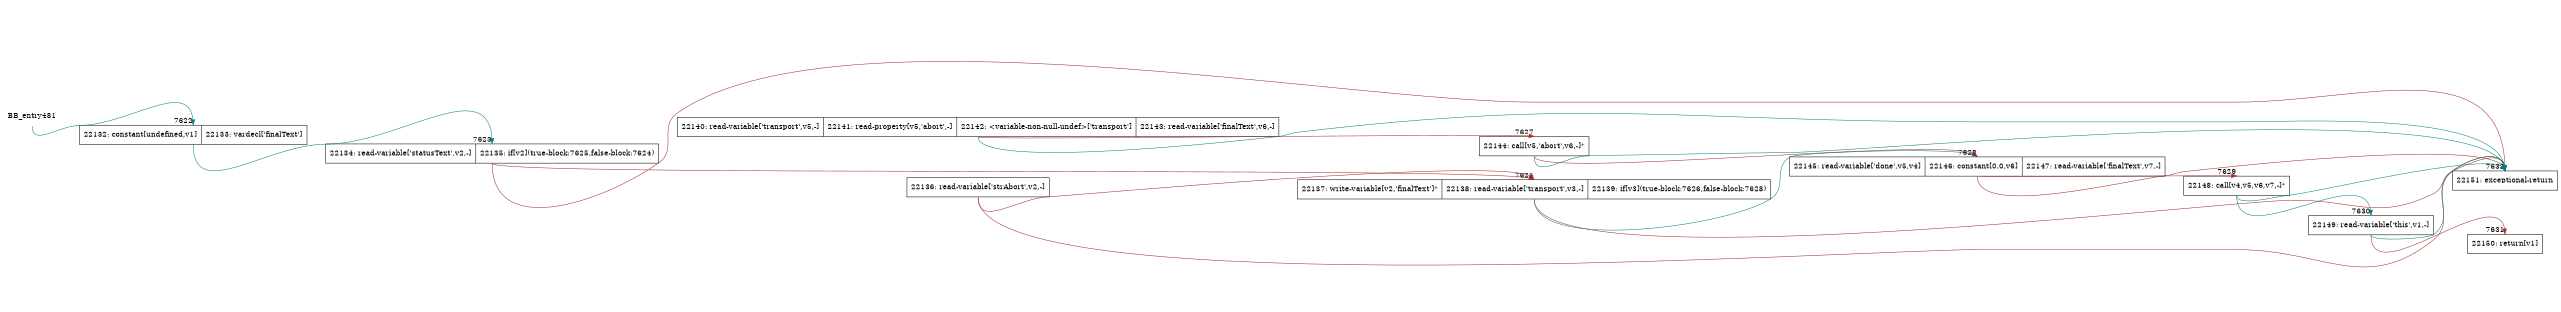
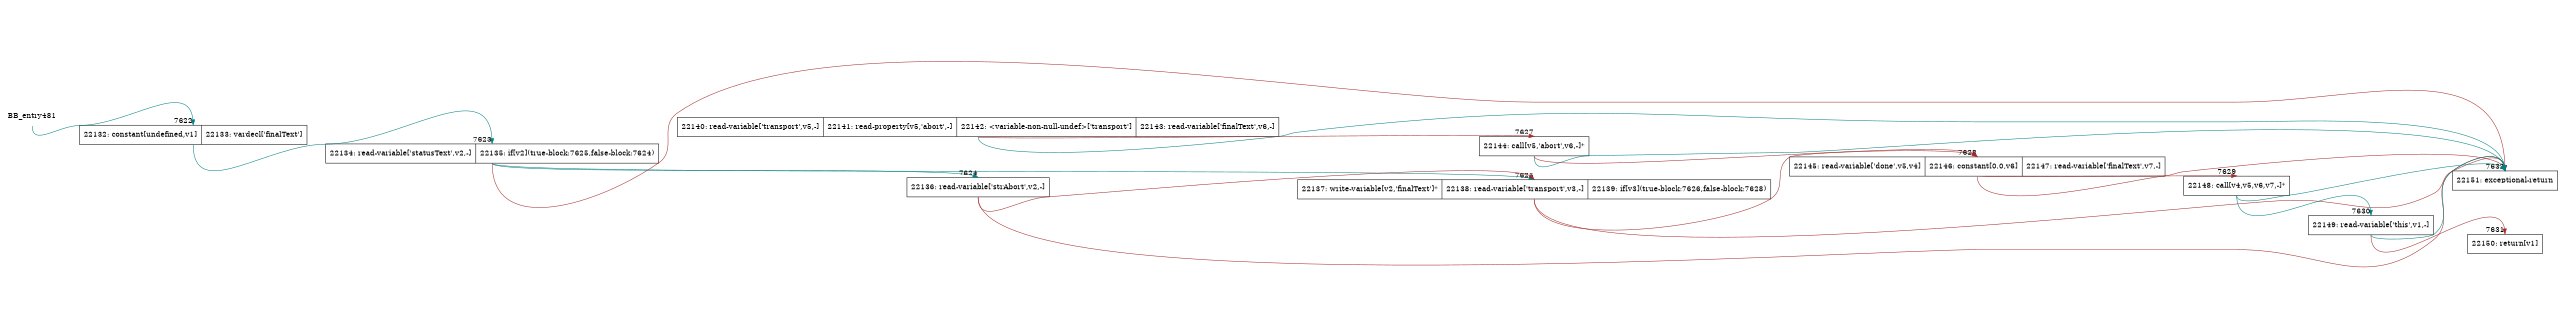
none -> (733, 170)
(1011, 171) -> (1011, 171)
(1761, 203) -> (1761, 203)
